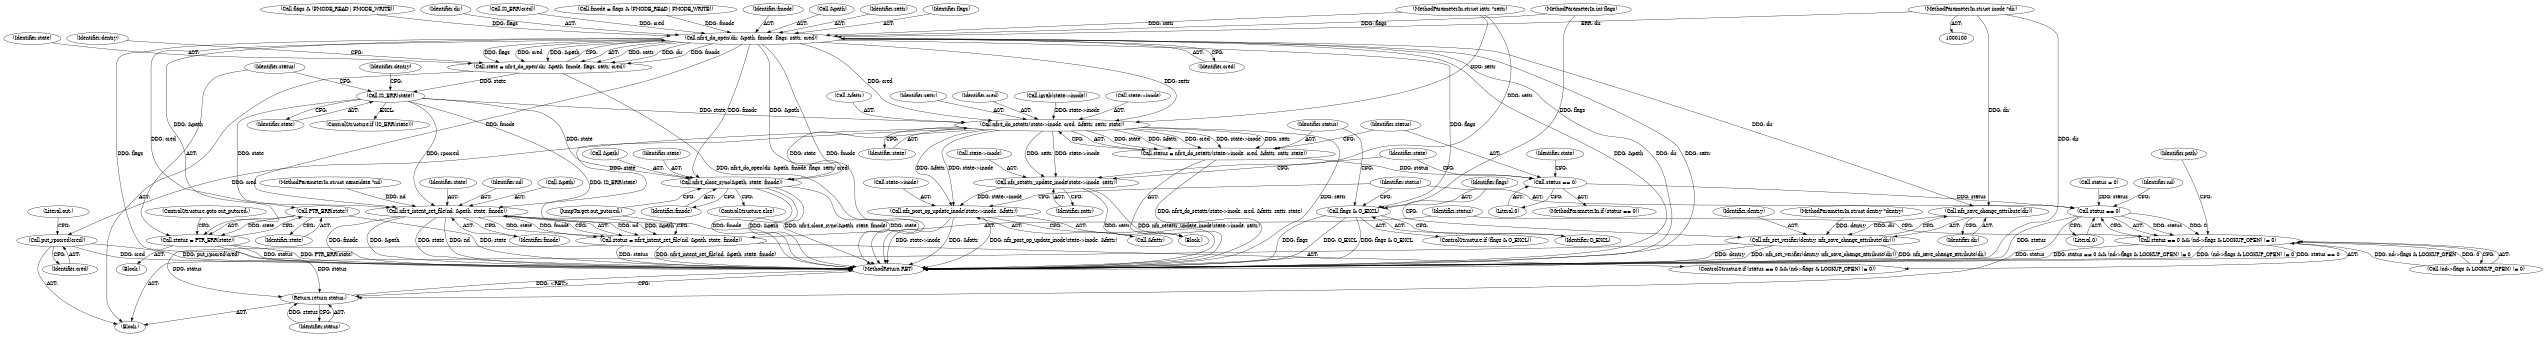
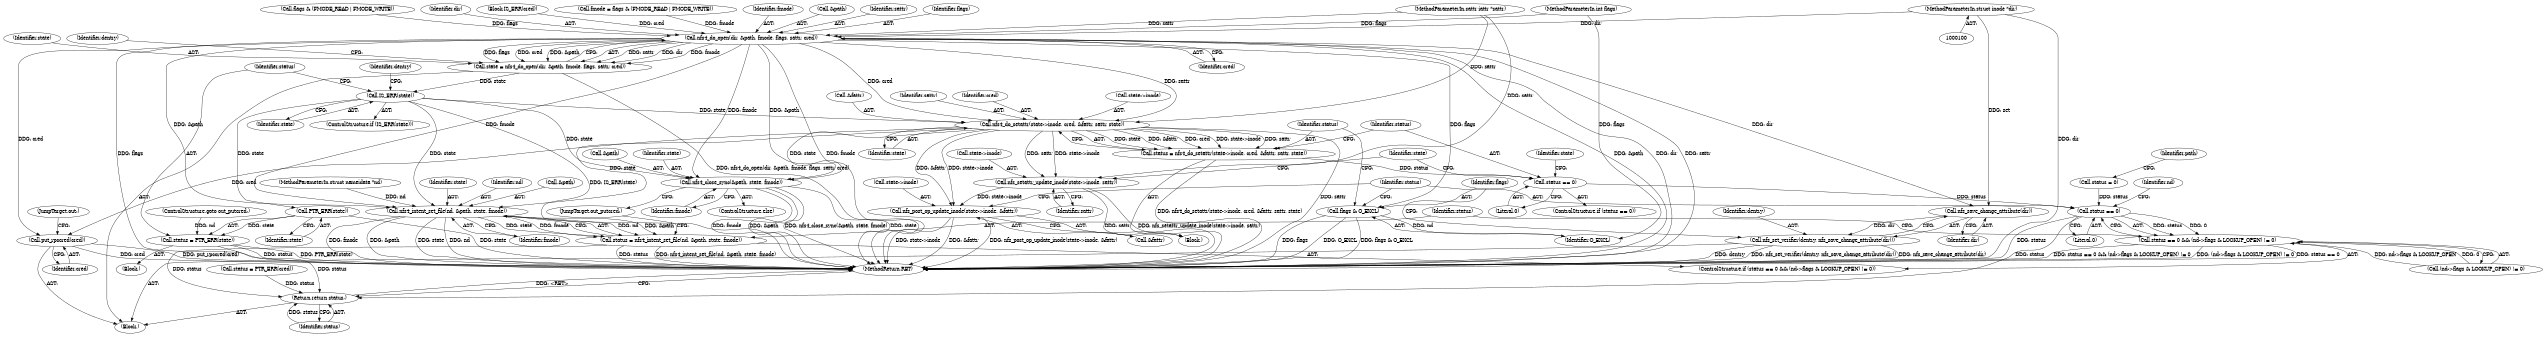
(513, 10) -> (513, 10)
(1460, 10) -> (1460, 10)
(1951, 21) -> (1964, 26)
(1591, 24) -> (1591, 24)
(224, 49) -> (146, 49)
(1057, 96) -> none
(388, 111) -> (388, 111)
(1999, 111) -> (1999, 111)
(1522, 145) -> (1601, 150)
(443, 154) -> (443, 154)
(2198, 195) -> (2141, 168)
(748, 197) -> (748, 197)
(661, 202) -> (658, 198)
(58, 212) -> (58, 212)
(1594, 212) -> (1594, 212)
(1852, 212) -> none
(205, 226) -> (205, 226)
(1423, 226) -> (1423, 226)
(267, 231) -> none
(1485, 241) -> none
none -> (257, 270)
